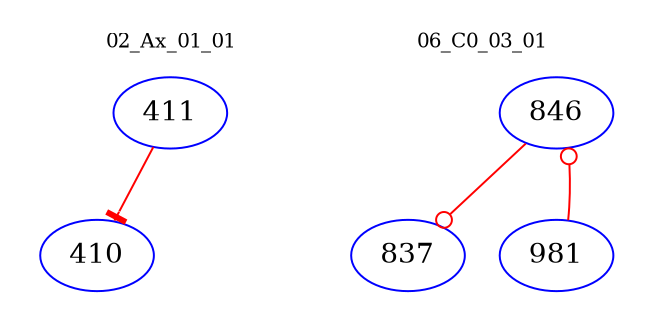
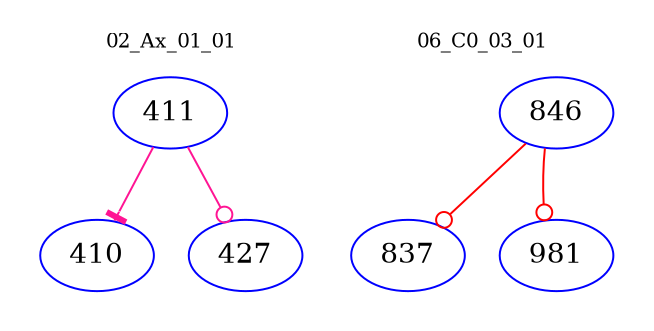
(136, 179) -> (136, 179)
(570, 192) -> (543, 176)
none -> (246, 255)
